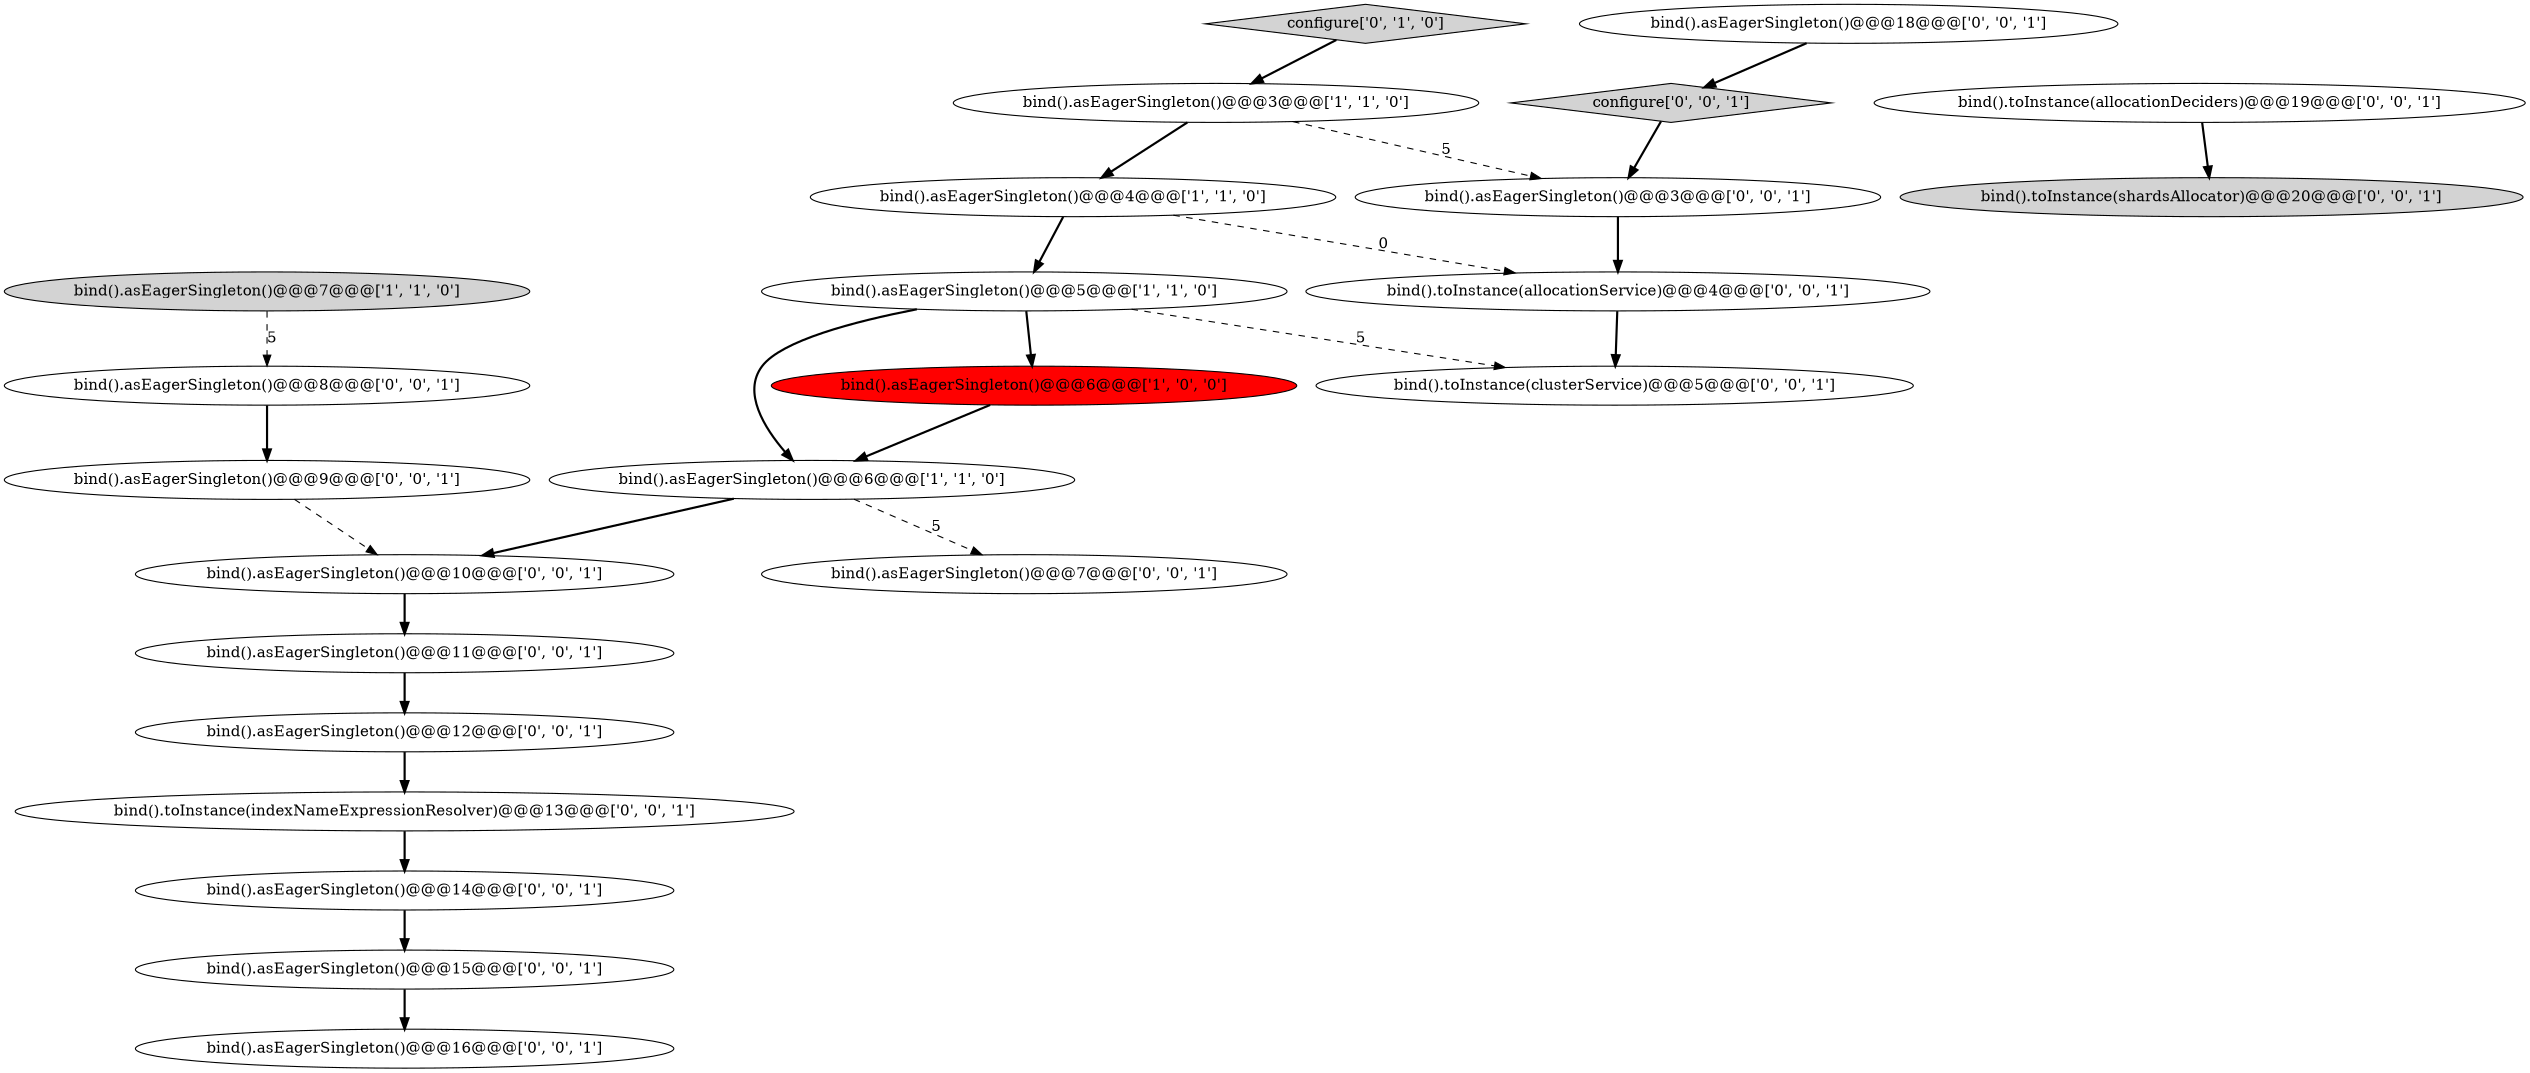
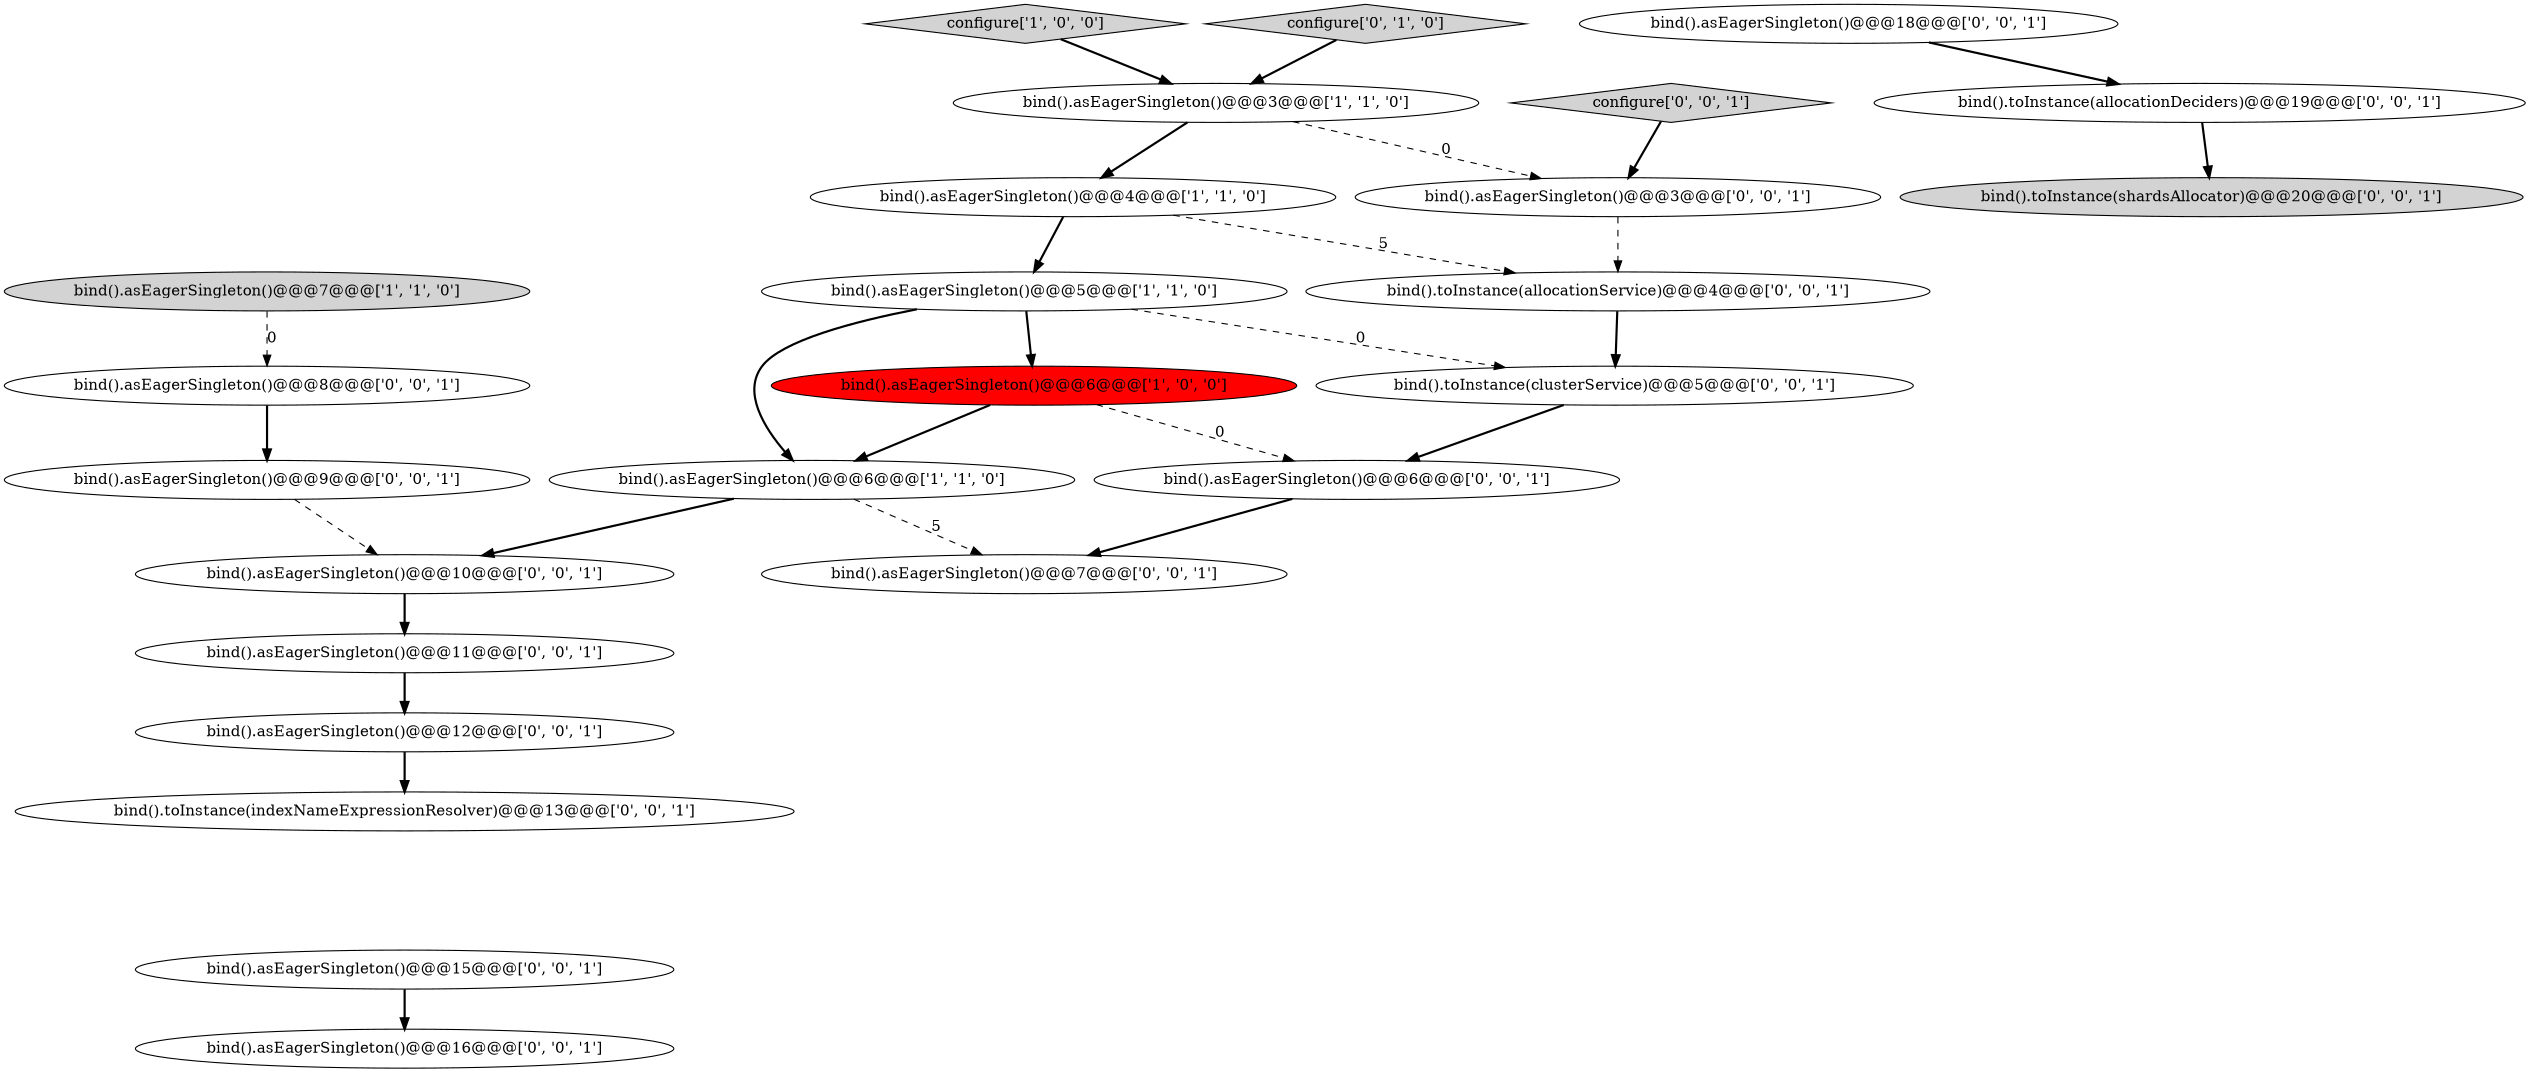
none -> (1025, 24)
(1761, 63) -> (2018, 62)
(1447, 150) -> (1447, 150)
(1618, 239) -> (1618, 239)
(1384, 244) -> (1384, 244)
(272, 339) -> (272, 339)
(1361, 339) -> (1361, 339)
none -> (1357, 480)
(405, 890) -> none
